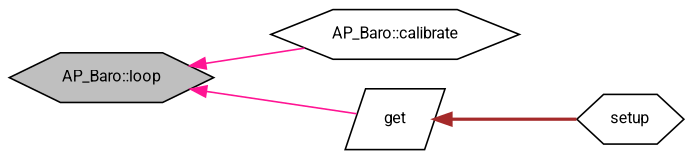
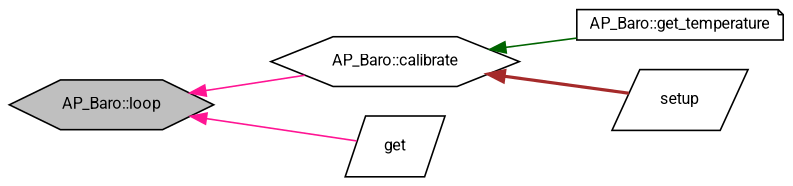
none -> (680, 25)
(514, 119) -> (567, 85)
(630, 119) -> (680, 100)
